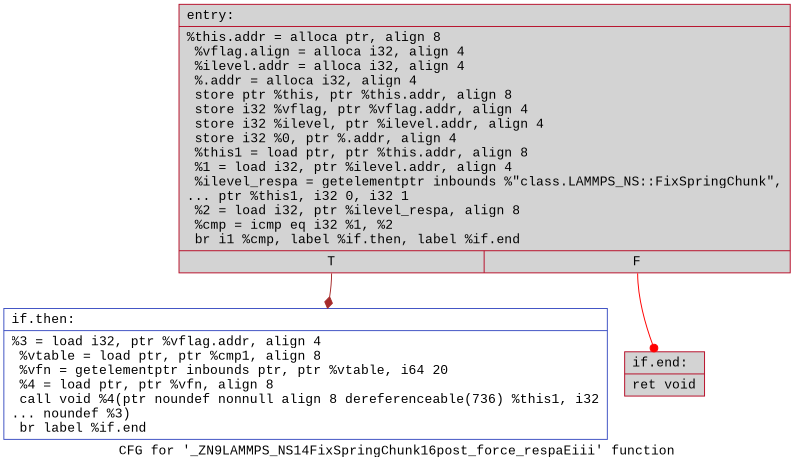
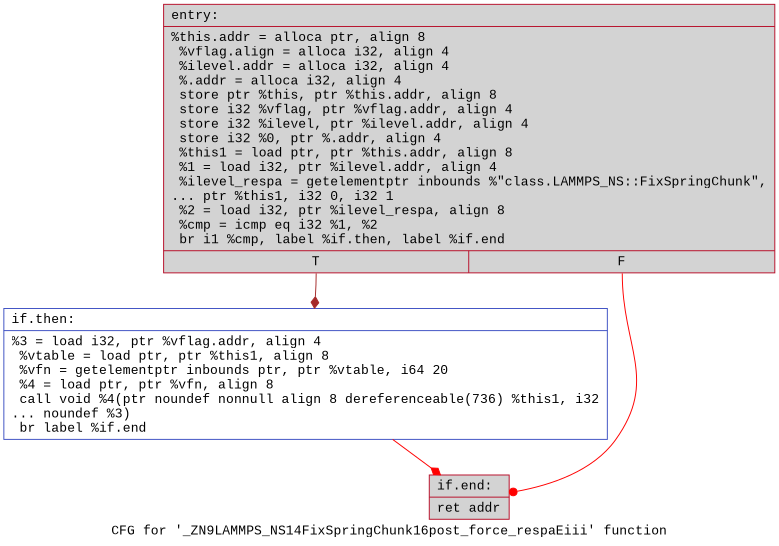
(167, 356) -> (171, 356)
(665, 385) -> (469, 508)
none -> (412, 454)
